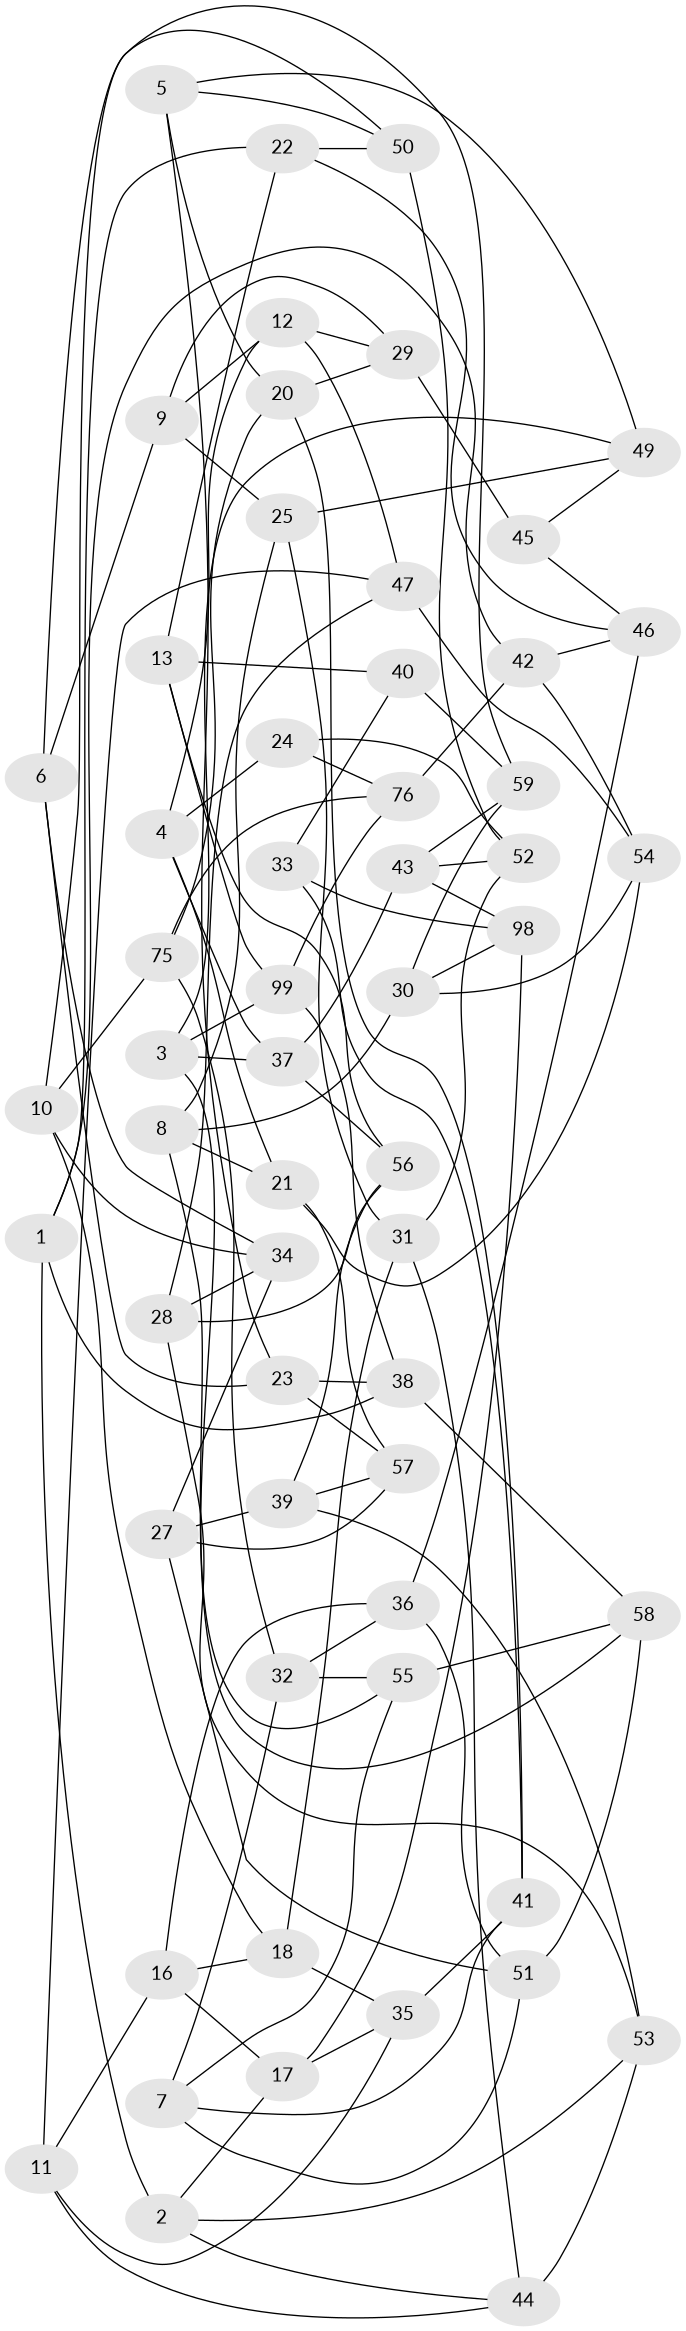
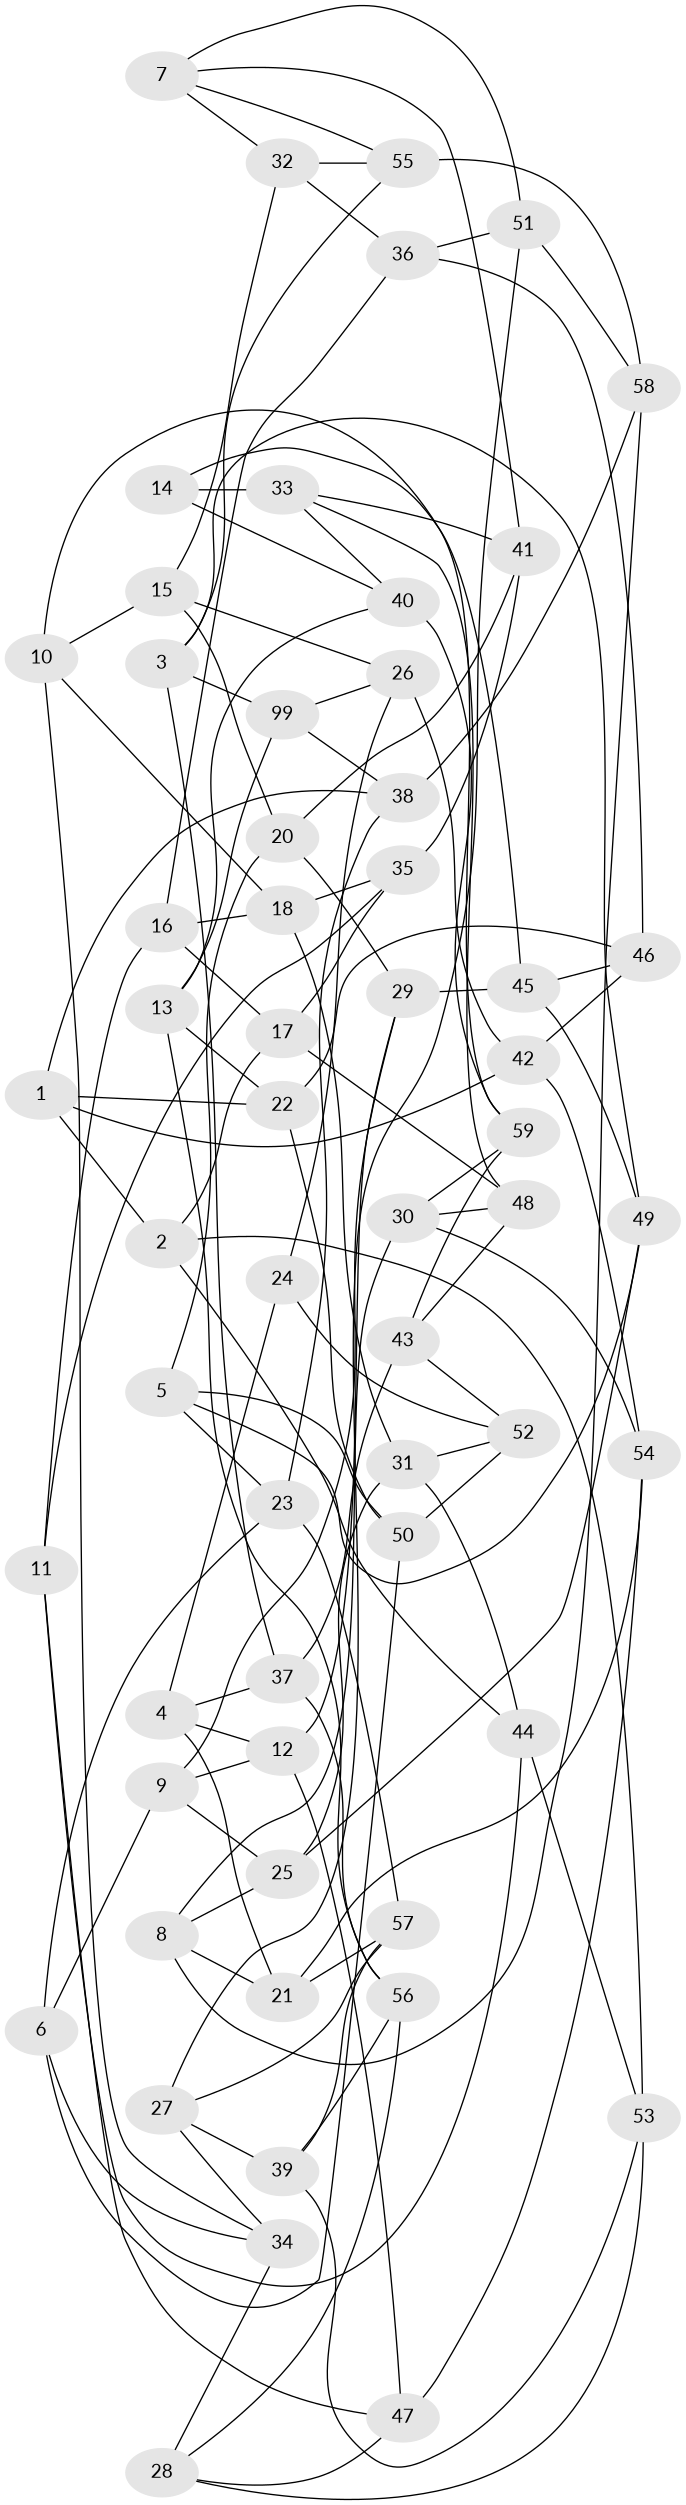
none -> (162, 490)
(403, 797) -> (403, 675)
(524, 931) -> (524, 1205)
(162, 957) -> (162, 592)
